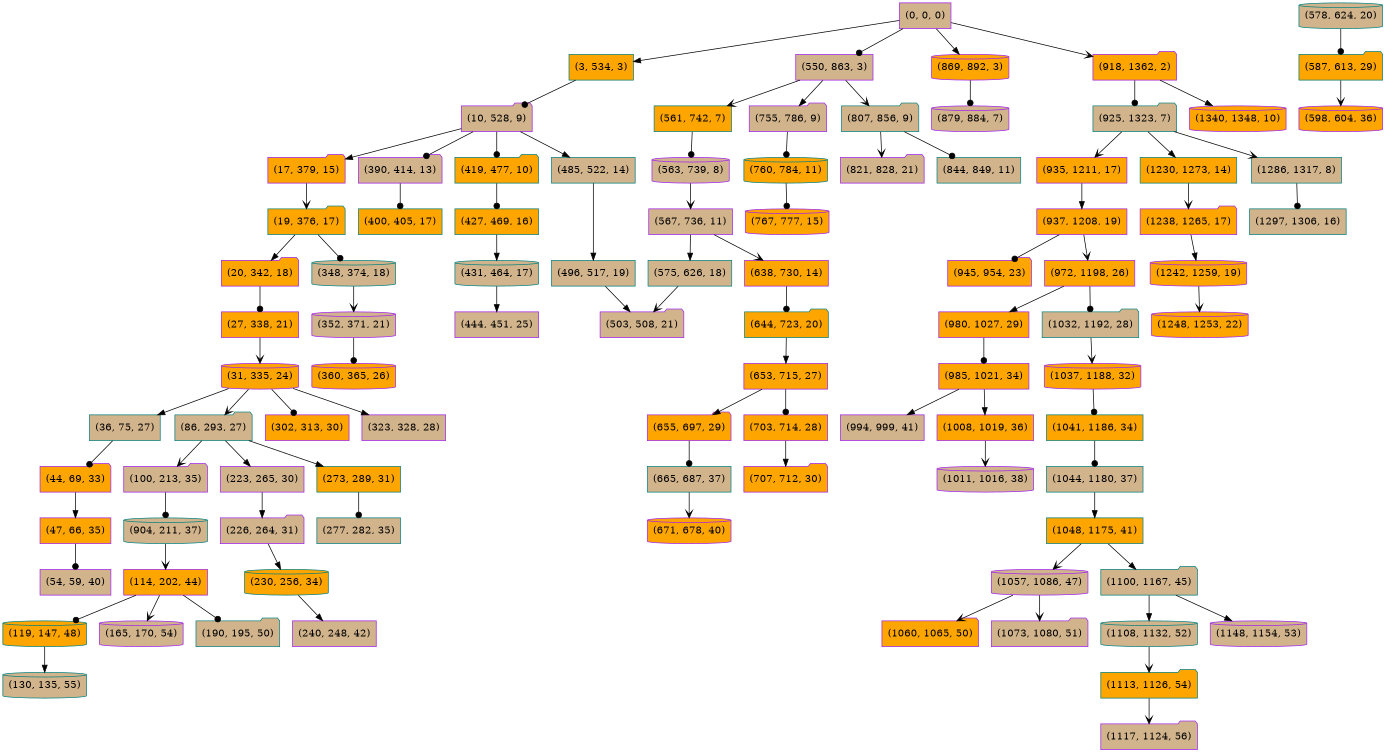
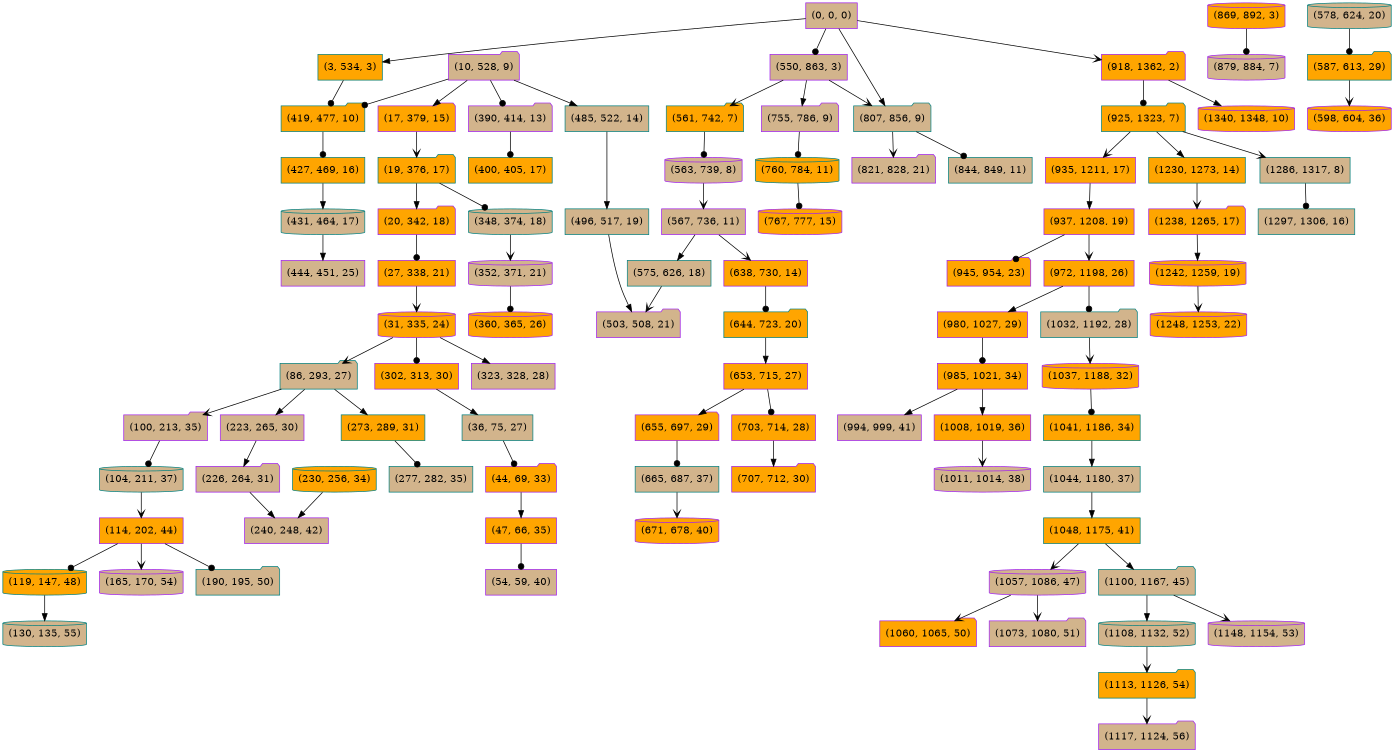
(945, 39) -> (860, 64)
(552, 92) -> (338, 90)
(693, 119) -> (705, 119)
(1135, 119) -> (1143, 119)
(197, 400) -> (454, 400)
(1095, 451) -> (1092, 450)
(985, 479) -> (982, 479)
(166, 531) -> (141, 479)
(273, 553) -> (260, 502)
(1201, 606) -> (1198, 606)
